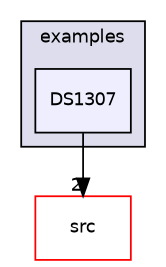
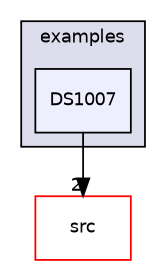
(83, 101) -> (83, 101)
